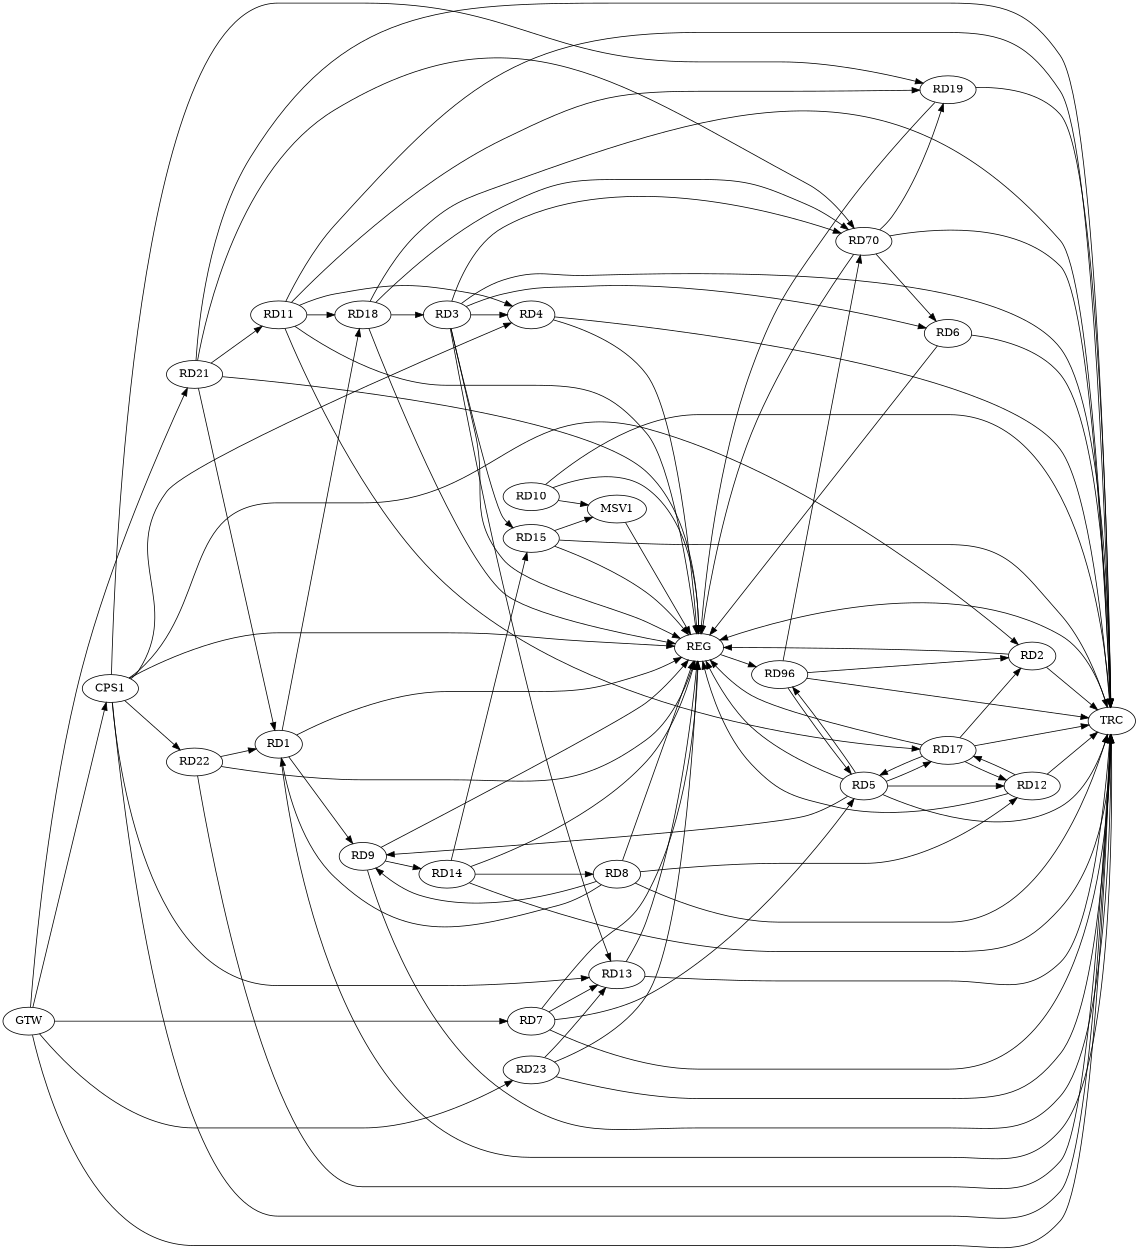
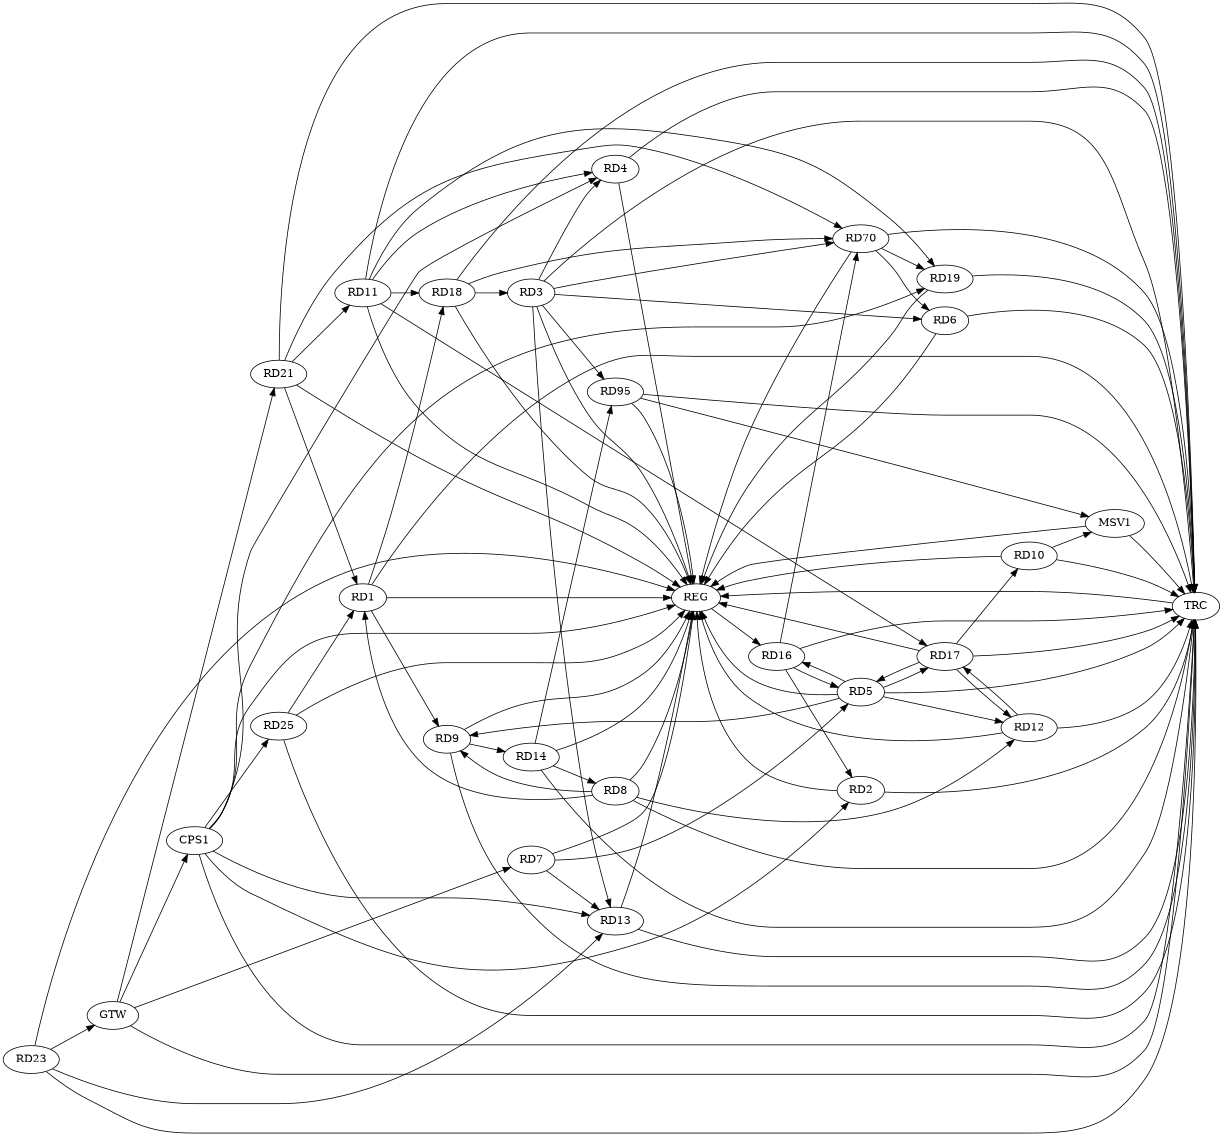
(531, 538) -> (615, 392)
(780, 675) -> (777, 656)
(985, 709) -> (985, 609)
(195, 762) -> (279, 726)
(945, 1069) -> (1155, 561)
(261, 1128) -> (69, 1039)
